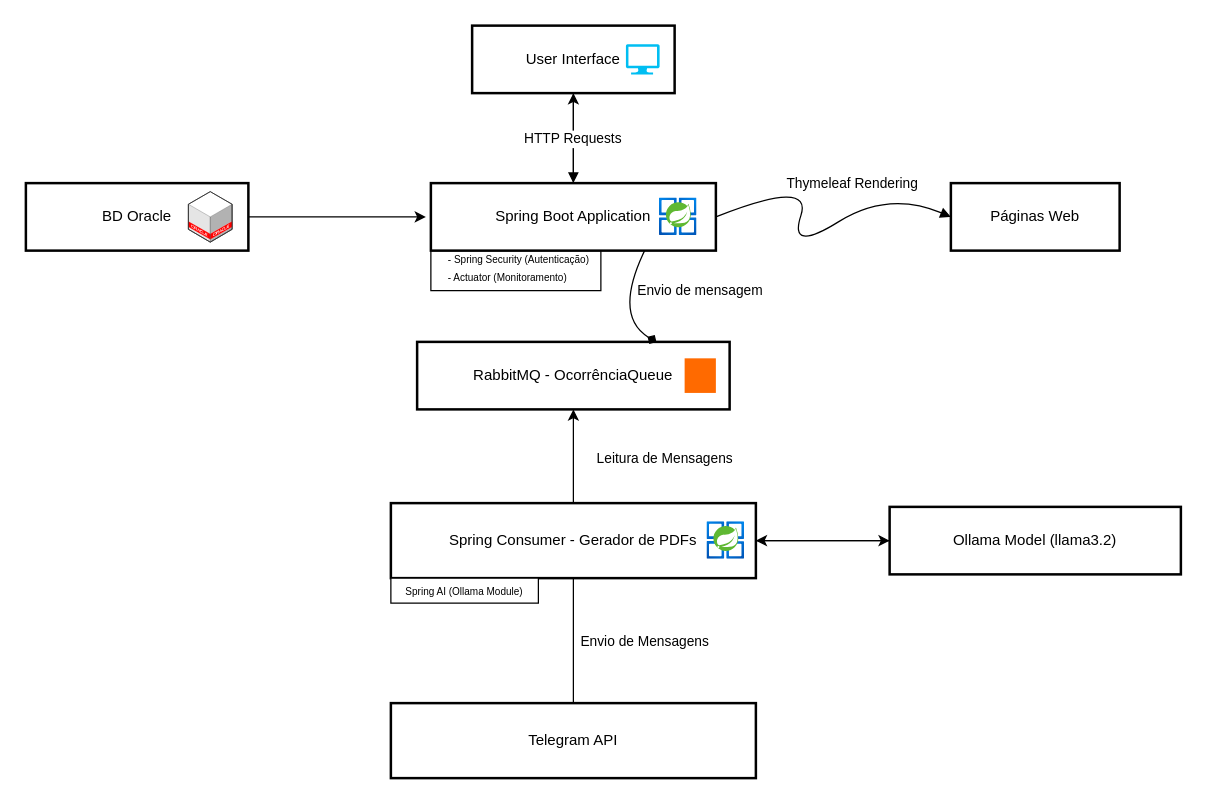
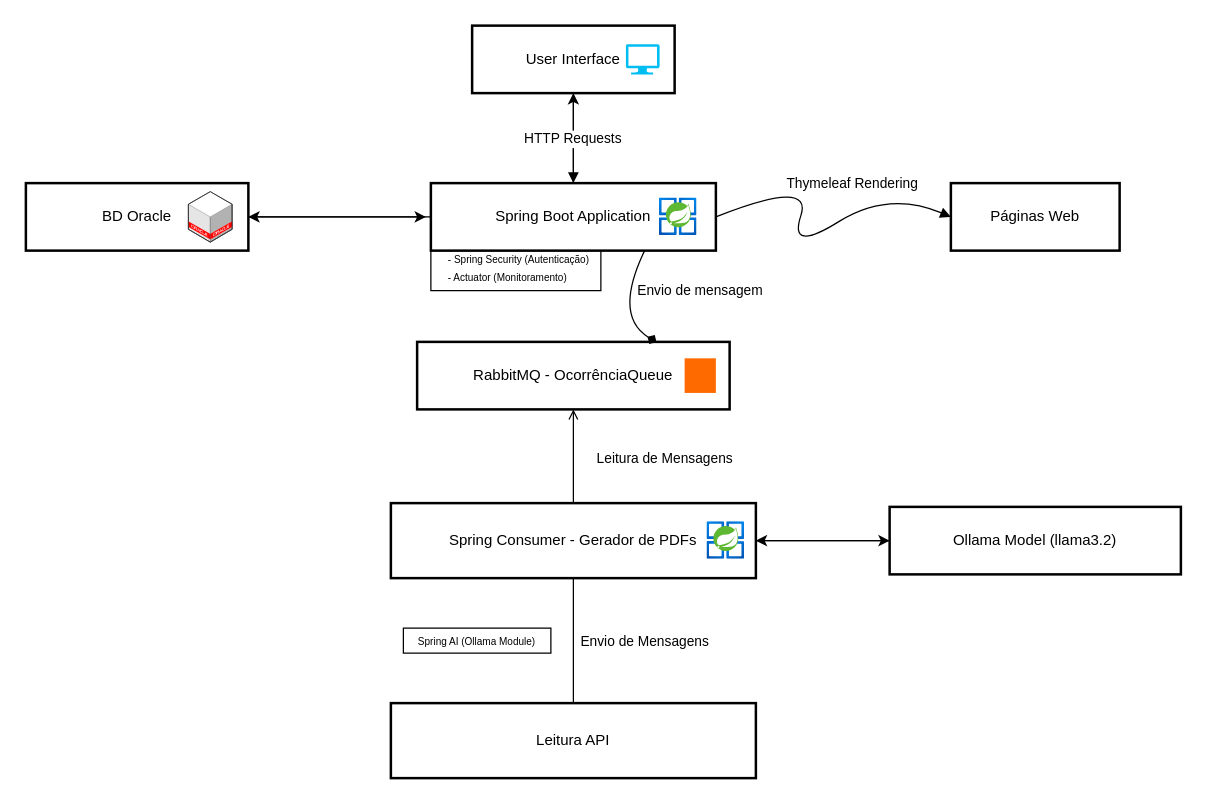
none -> (427, 217)
(573, 419) -> (573, 416)
(464, 591) -> (477, 641)
(573, 741) -> (573, 741)
